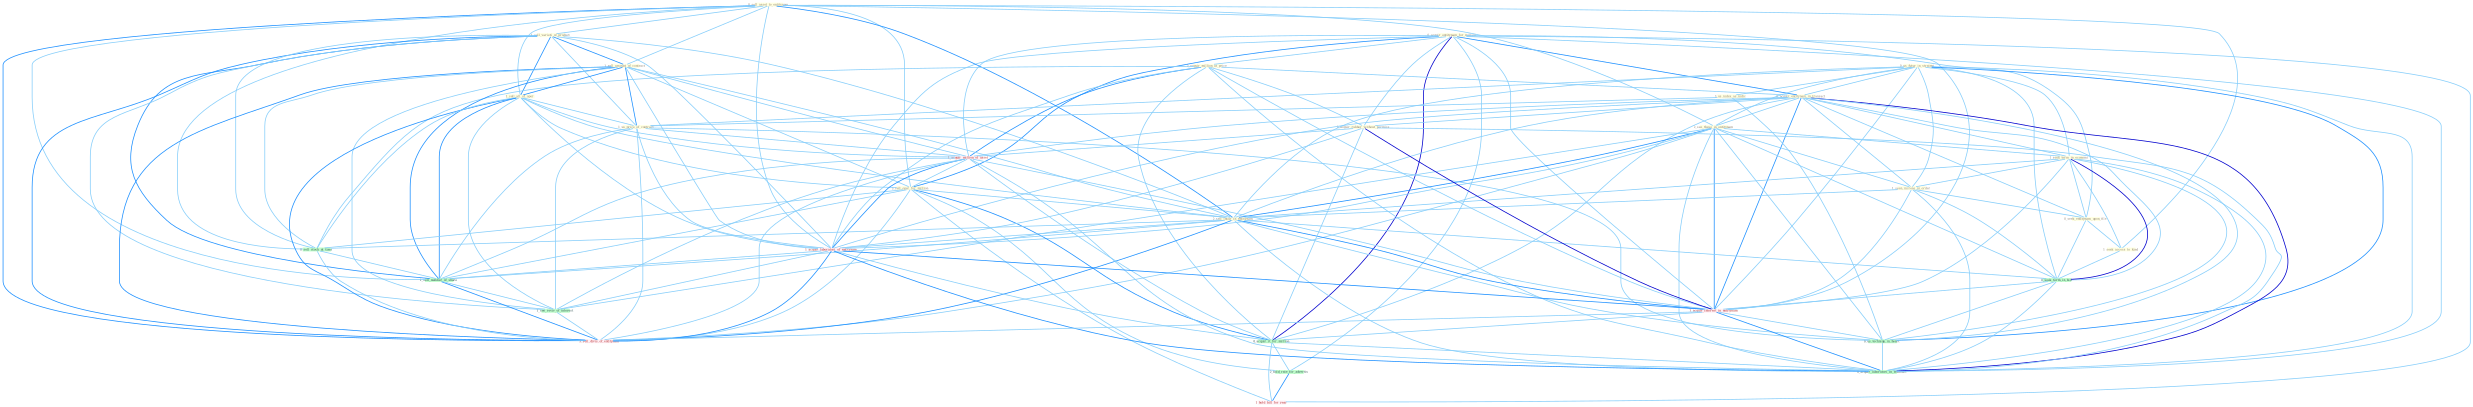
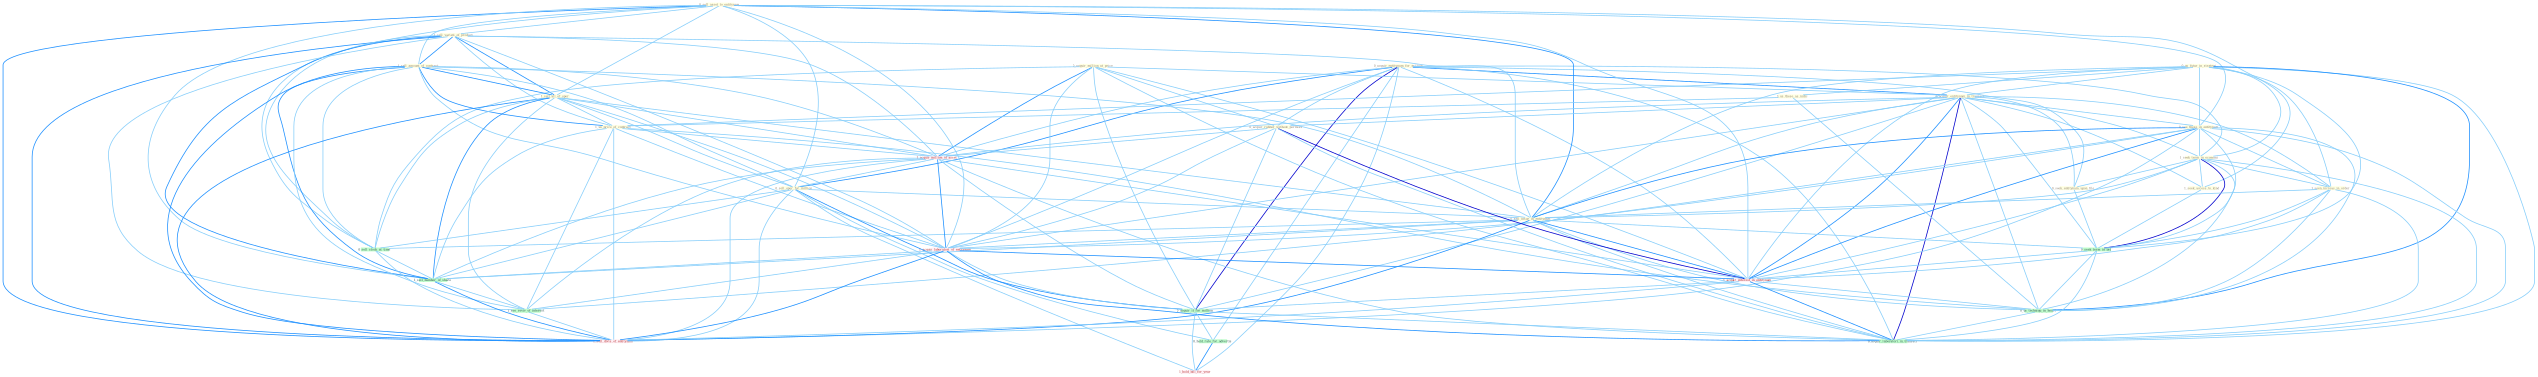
none -> (718, 48)
(1330, 51) -> (1842, 71)
(1731, 96) -> (1792, 96)
(1999, 204) -> (2223, 282)
(2104, 234) -> (2093, 134)
(599, 341) -> (614, 341)
